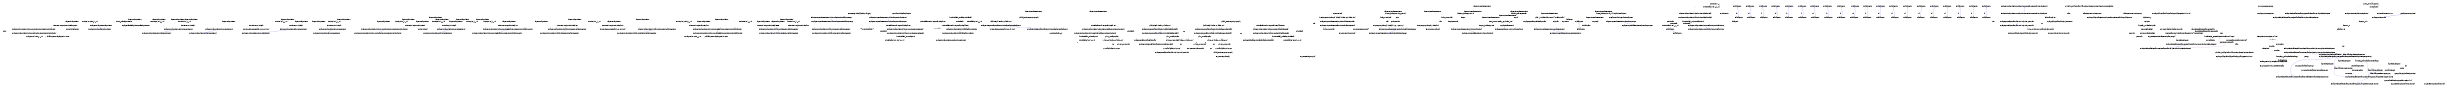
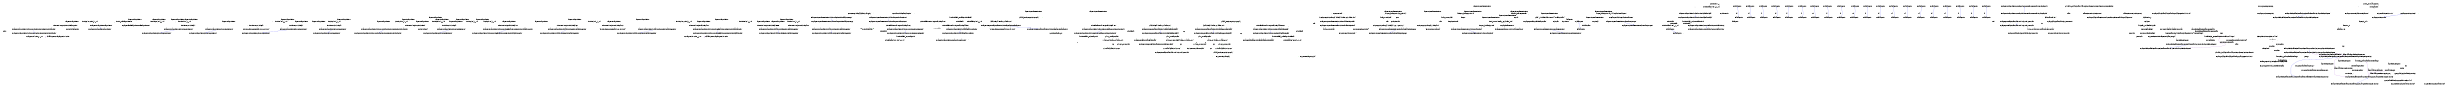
(1087, 40) -> none
